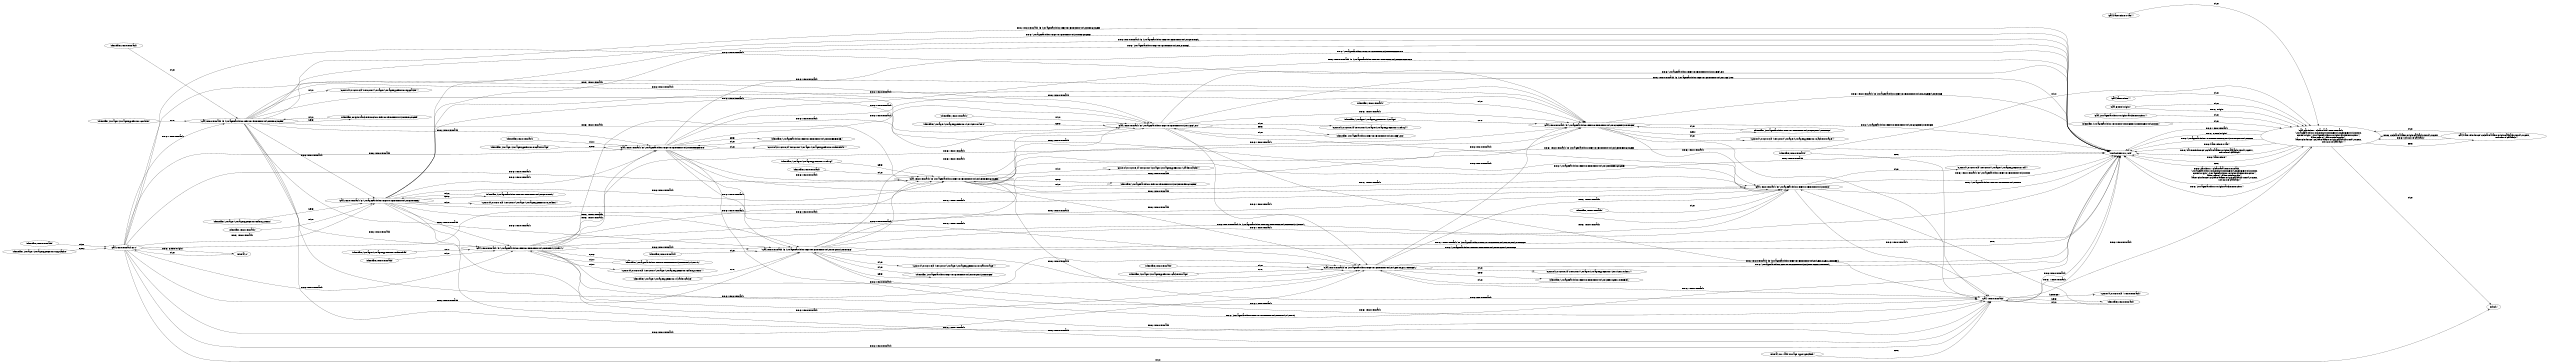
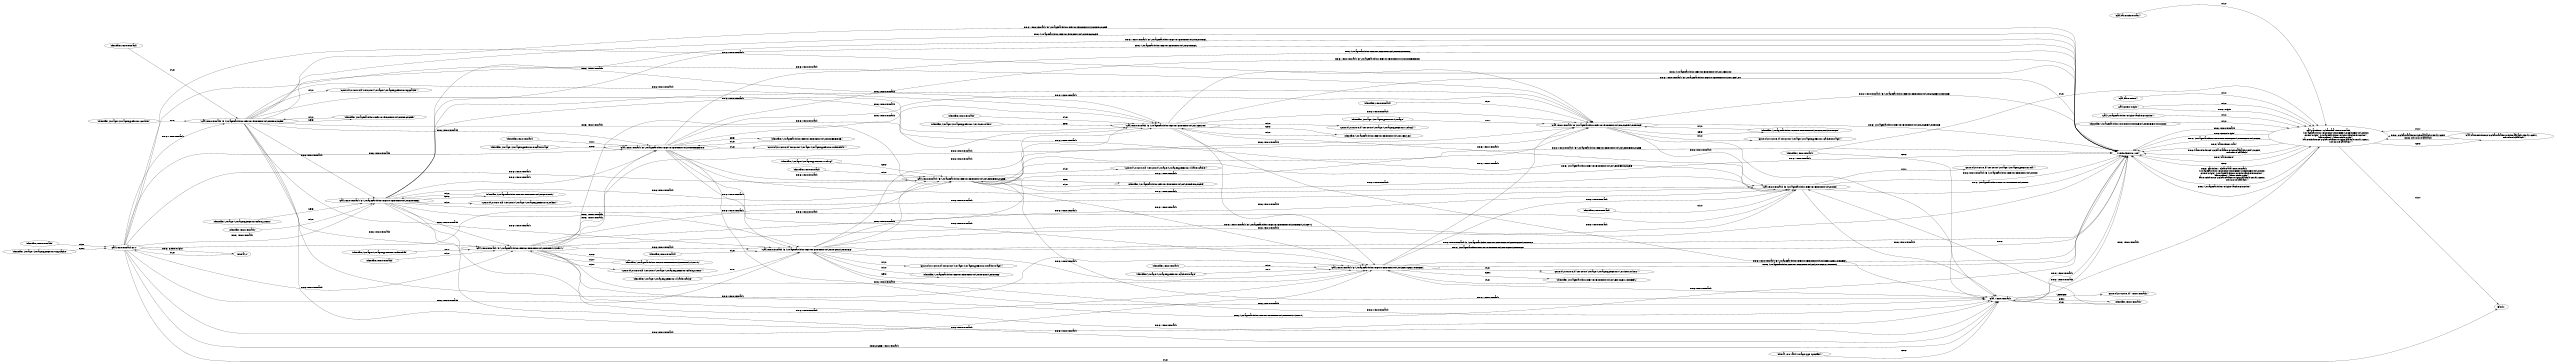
(379, 117) -> (379, 117)
(881, 346) -> (884, 346)
